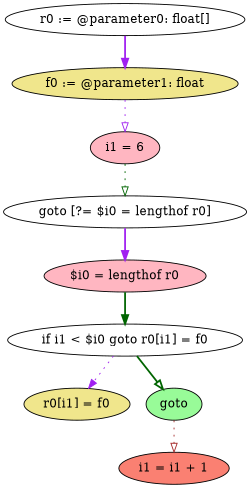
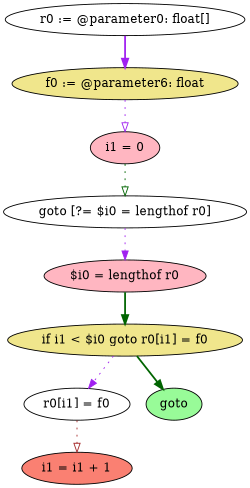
(125, 84) -> (125, 84)
(125, 148) -> (125, 148)
(125, 240) -> (125, 240)
(125, 340) -> (125, 340)
(147, 369) -> (147, 369)
(77, 404) -> (77, 404)
(174, 432) -> (77, 432)
